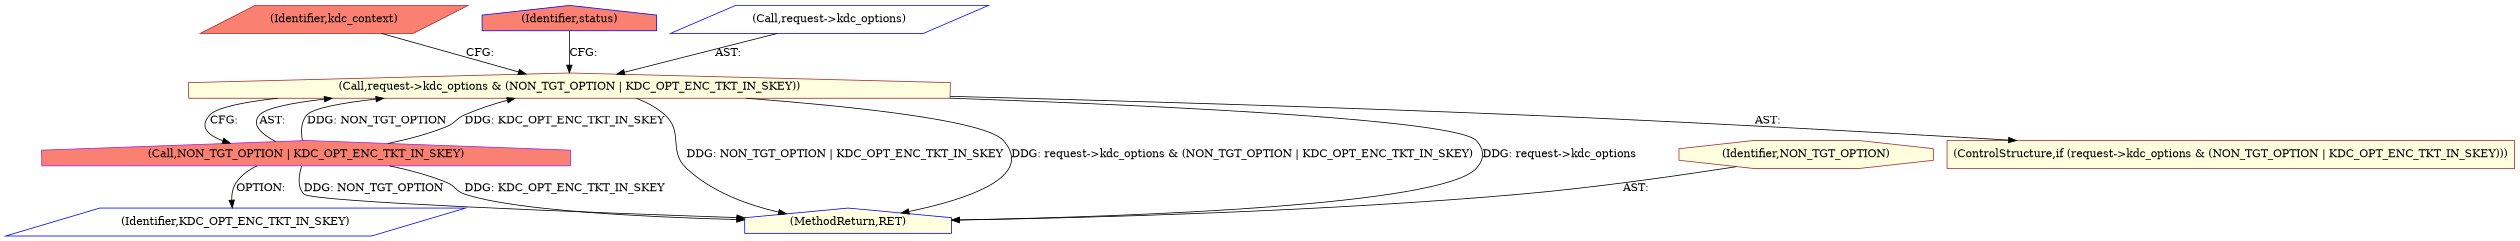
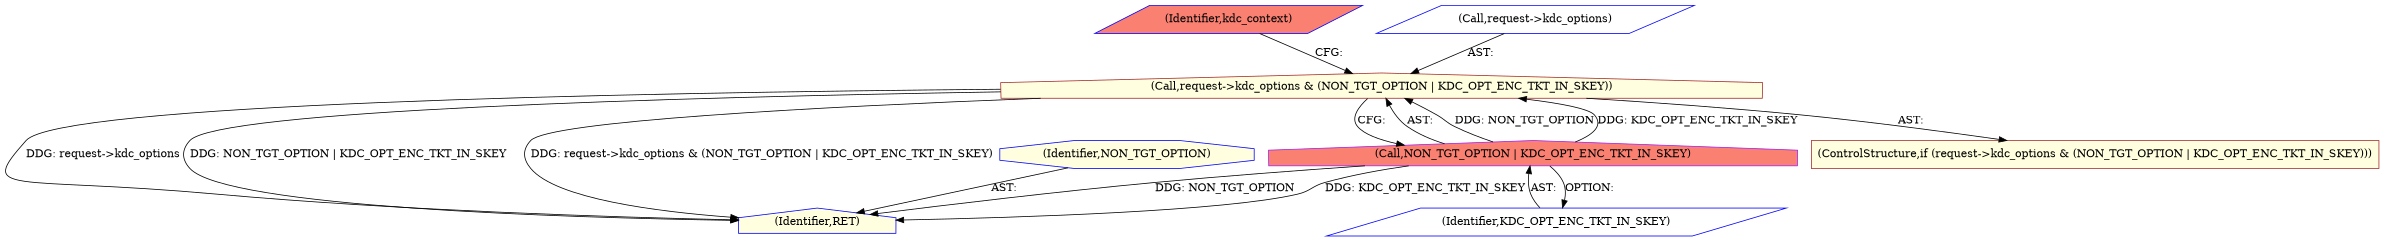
(334, 19) -> (1229, 19)
(569, 19) -> none
(1806, 155) -> (1127, 155)
none -> (1530, 192)
(848, 222) -> (817, 222)
